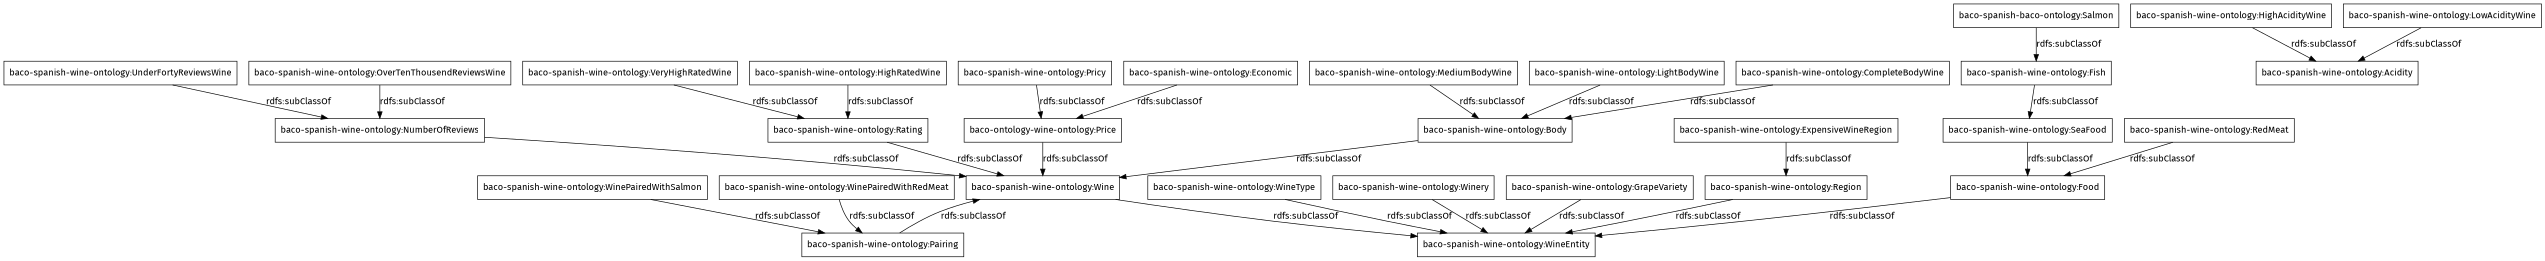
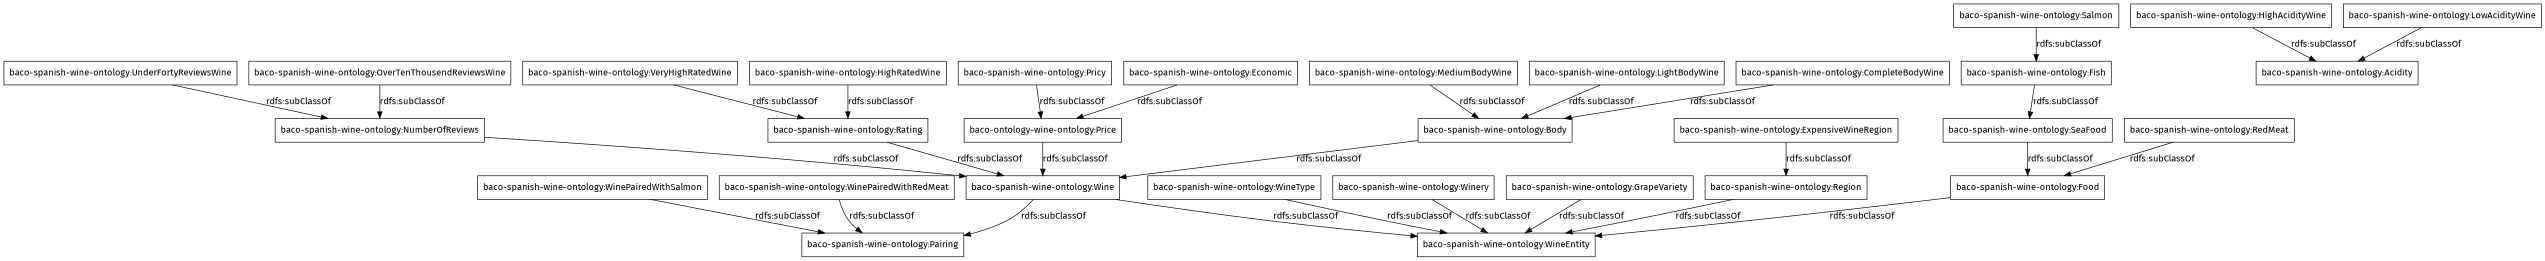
(2036, 16) -> (2036, 16)
(935, 214) -> (1005, 222)
